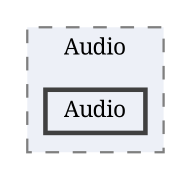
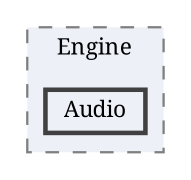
(95, 49) -> (95, 49)
